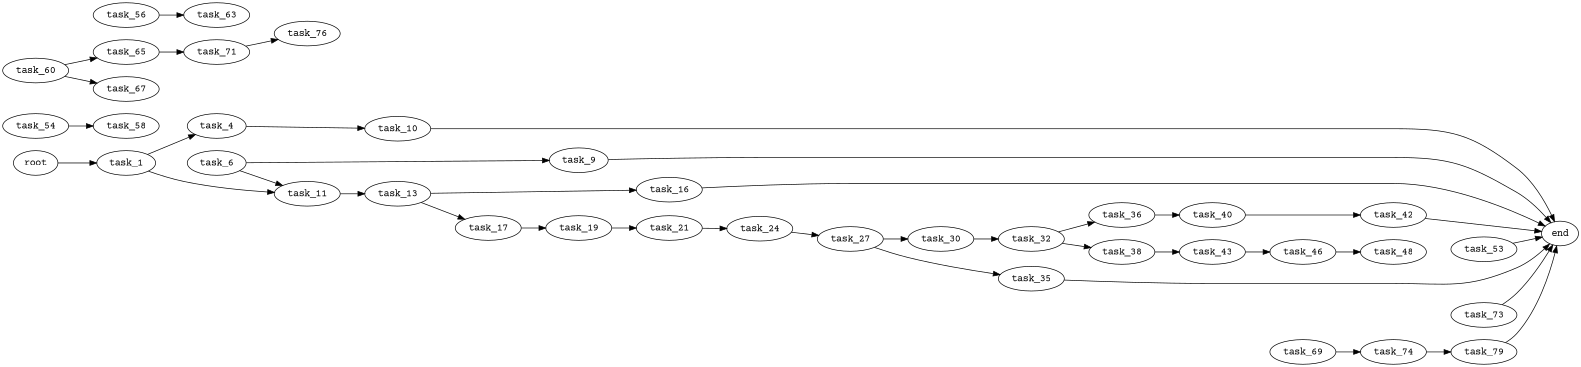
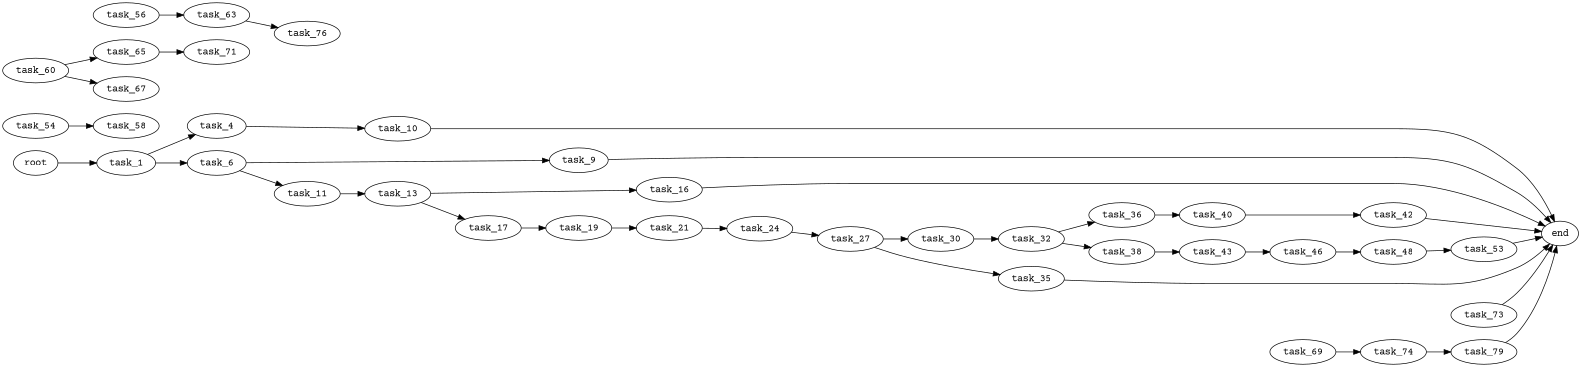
(258, 44) -> (258, 24)
(207, 186) -> (168, 163)
none -> (1435, 251)
